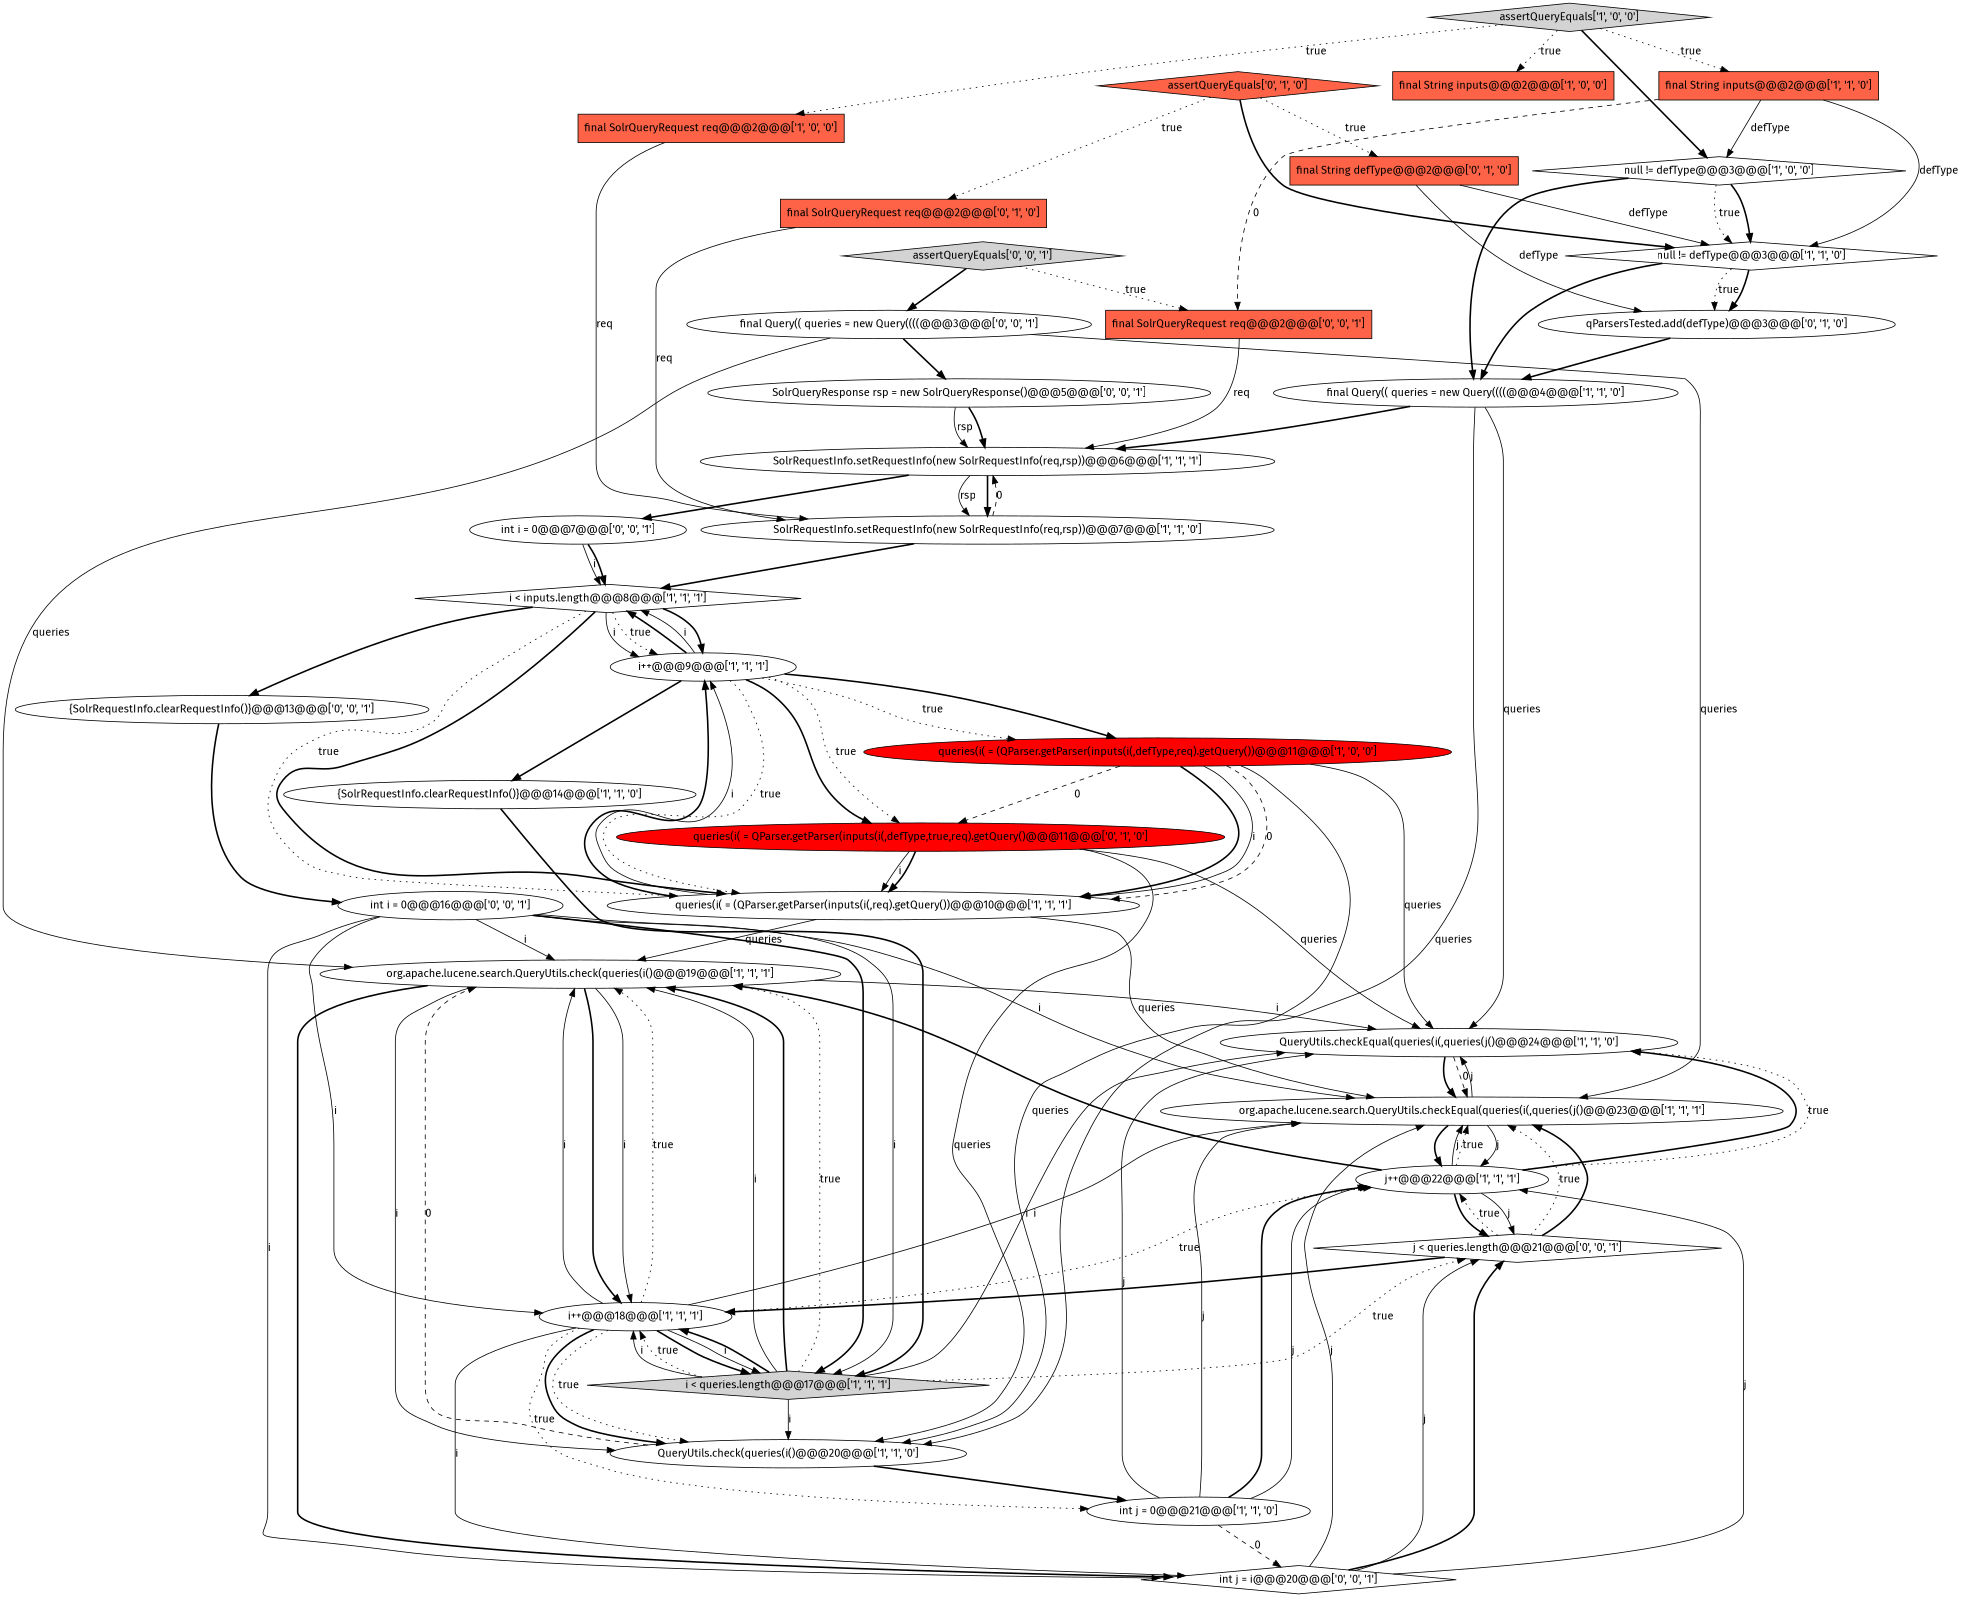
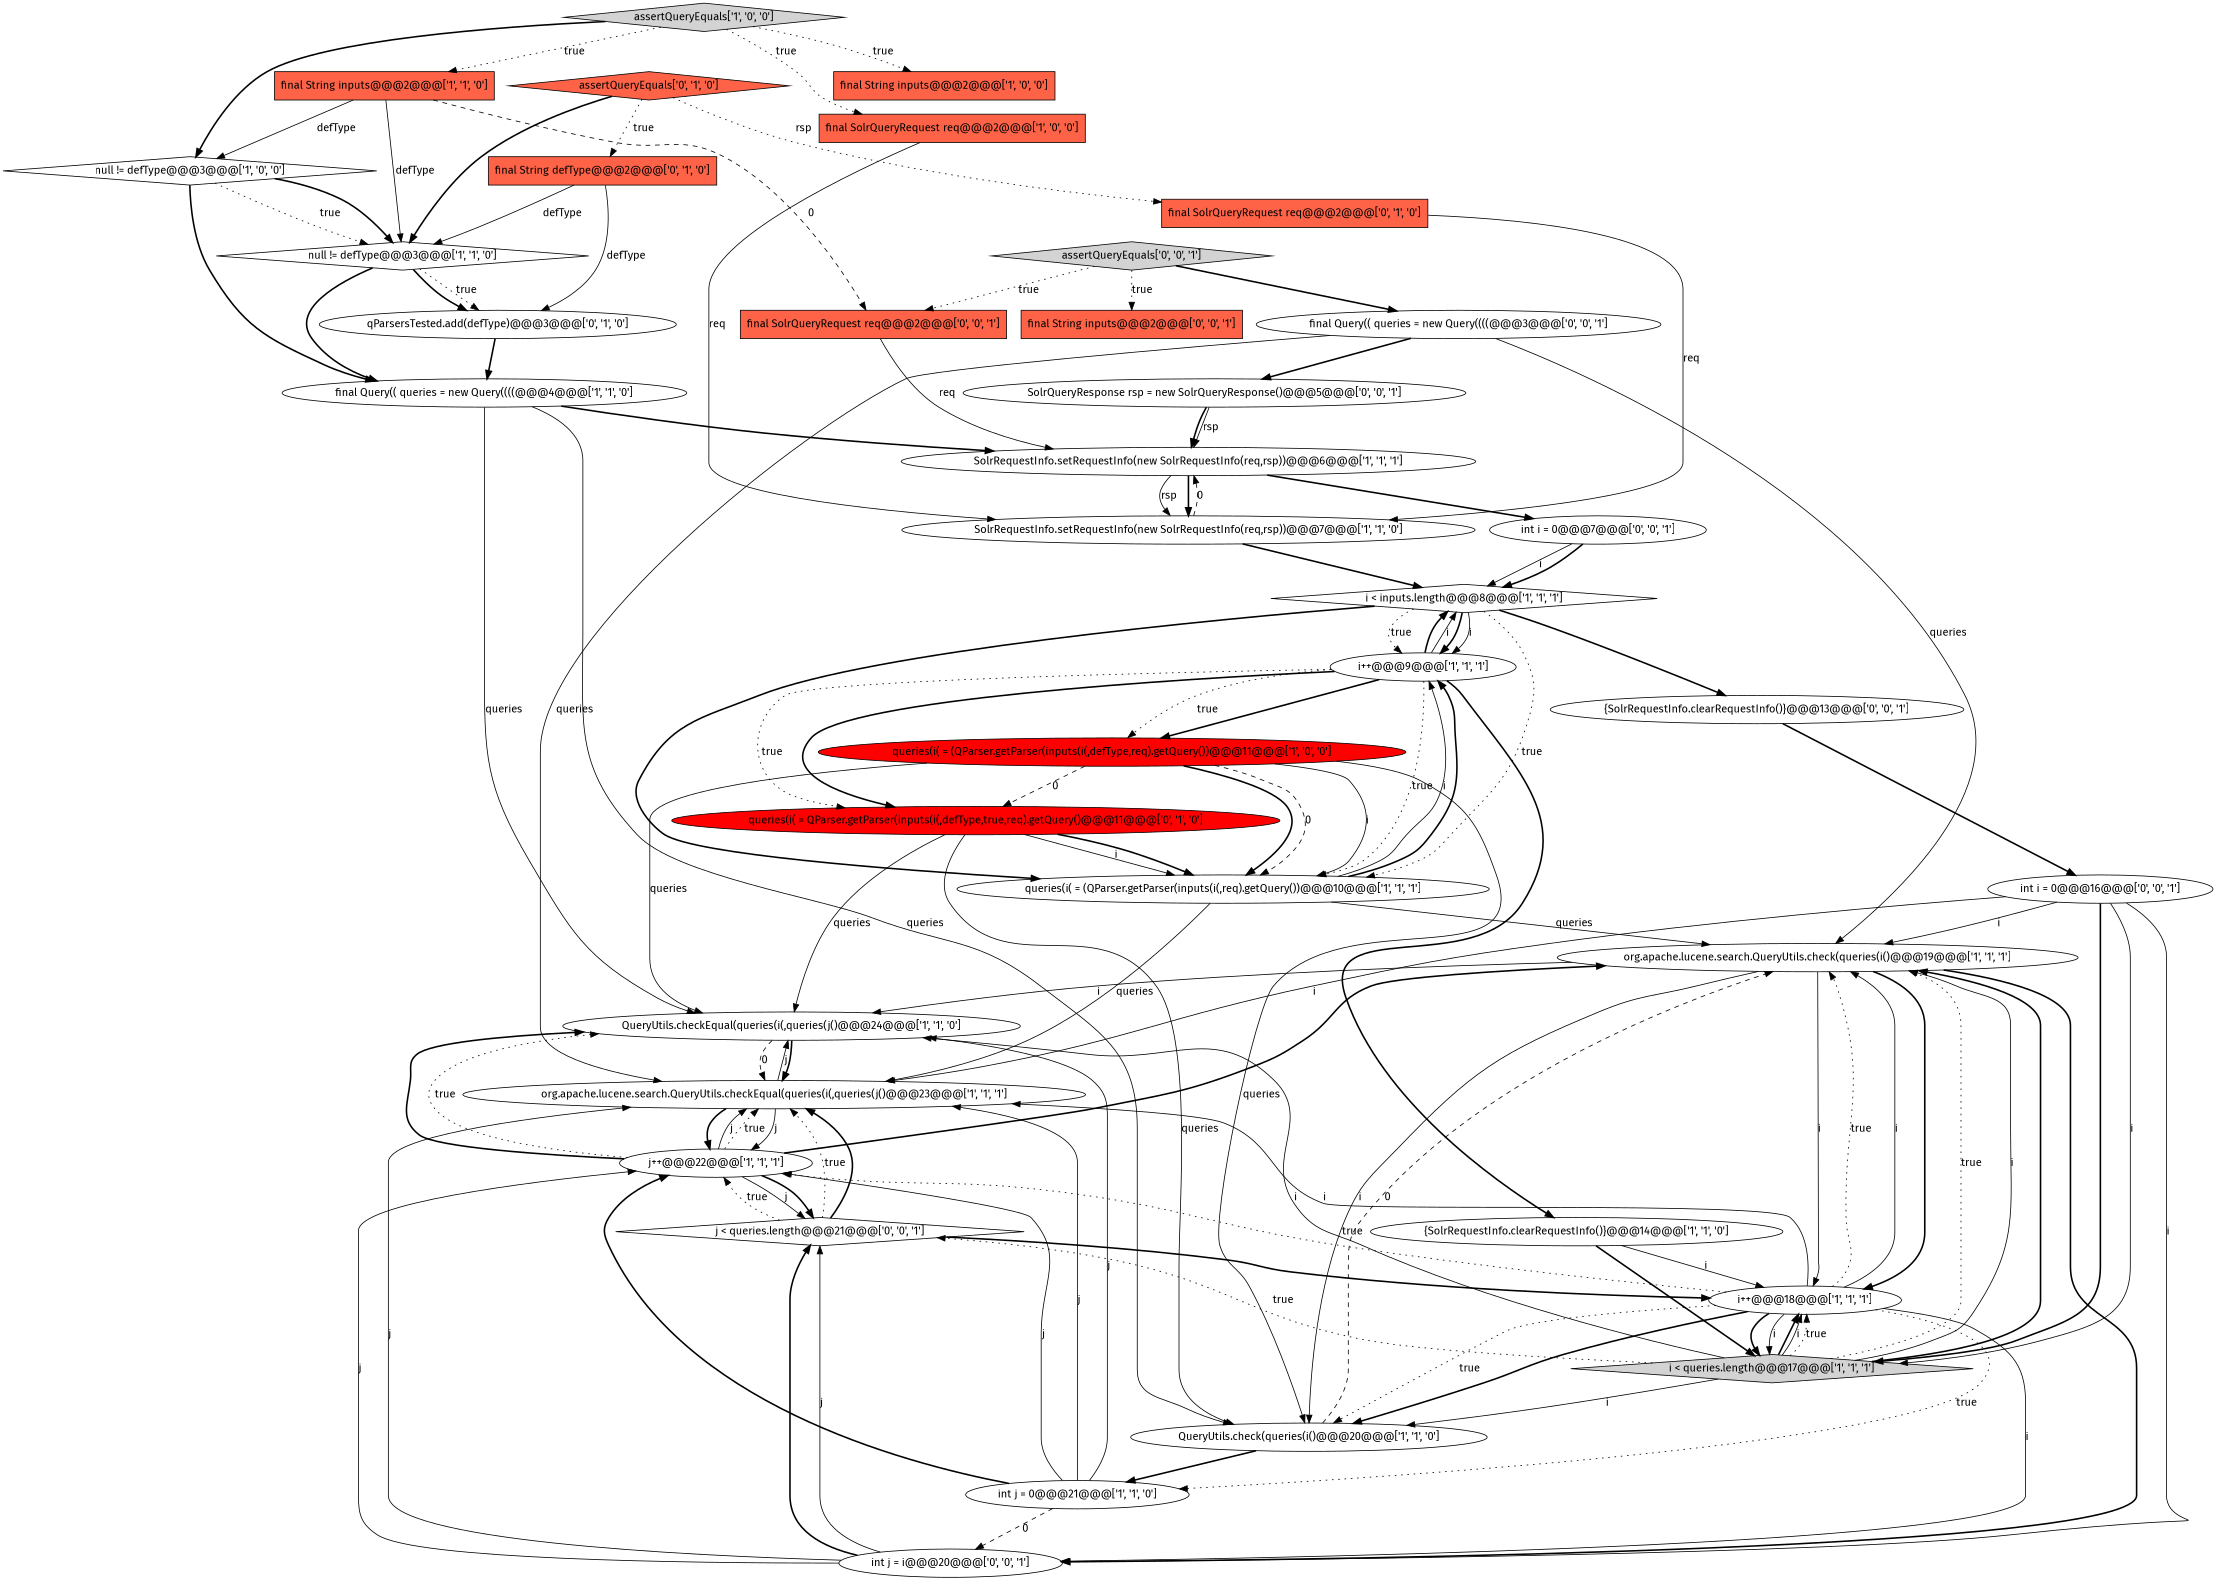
(1172, 128) -> (804, 128)
none -> (1132, 324)
(334, 1173) -> (1689, 1265)
(1299, 1580) -> (951, 1563)
